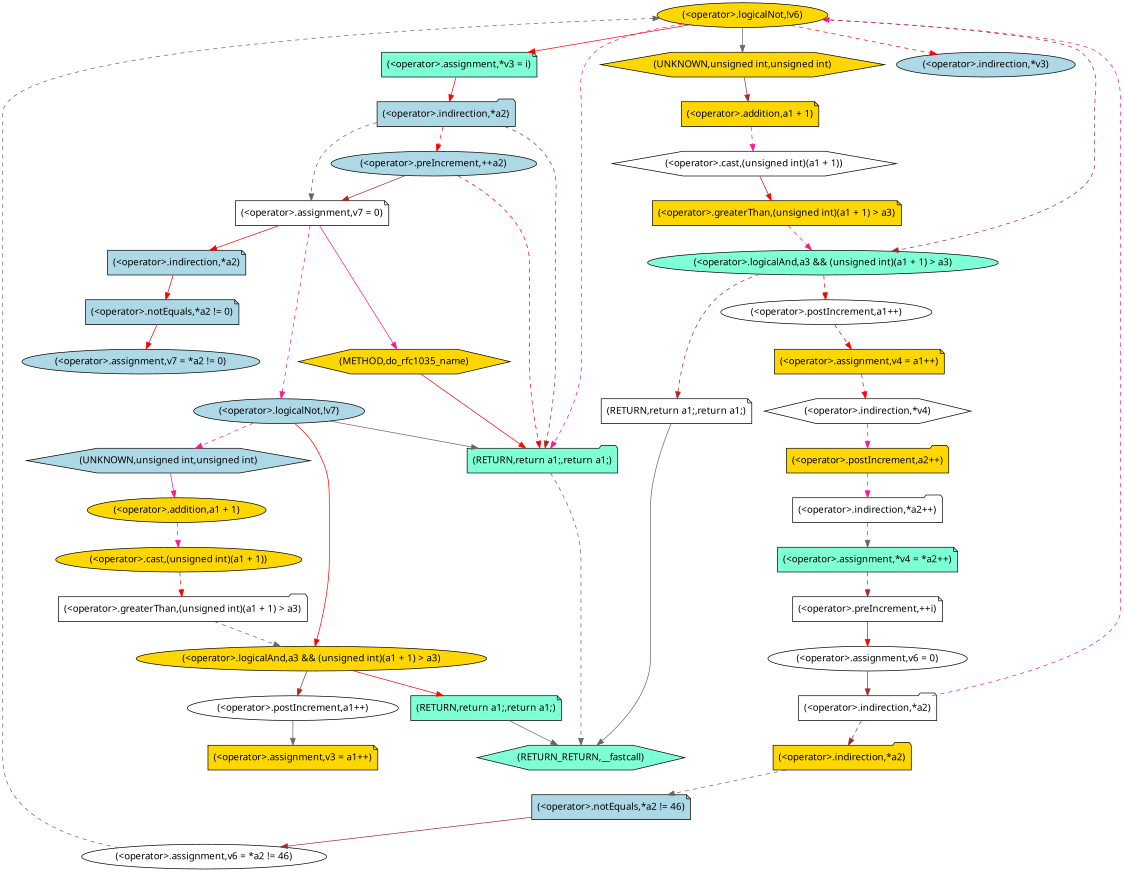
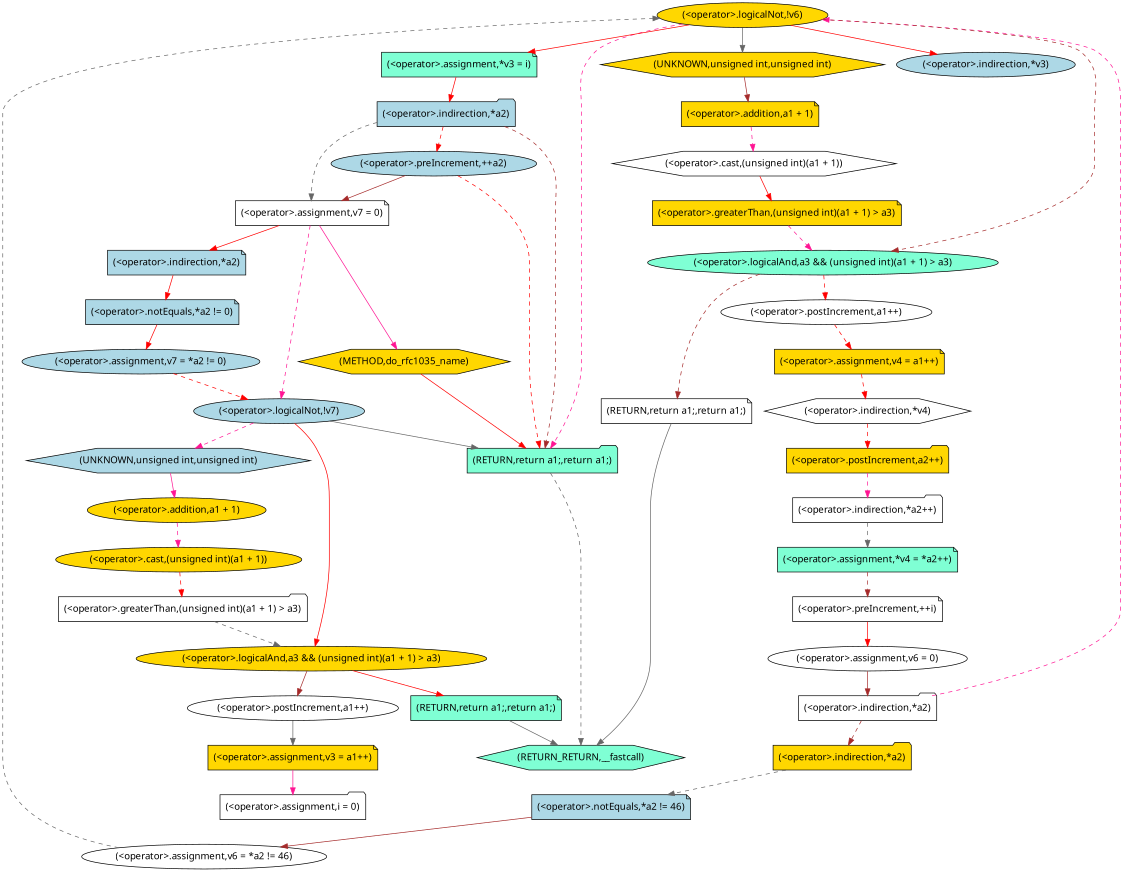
(861, 39) -> (861, 39)
none -> (207, 385)
(868, 433) -> (868, 433)
none -> (293, 807)
